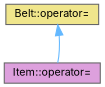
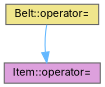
(59, 49) -> (45, 38)
